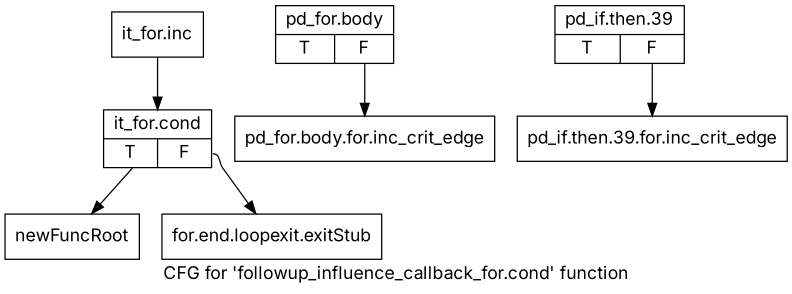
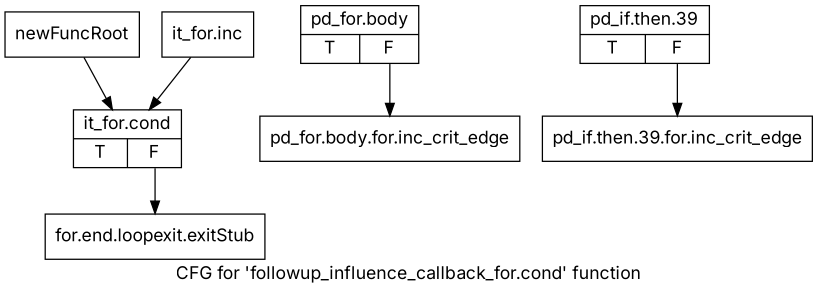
(116, 186) -> (95, 78)
